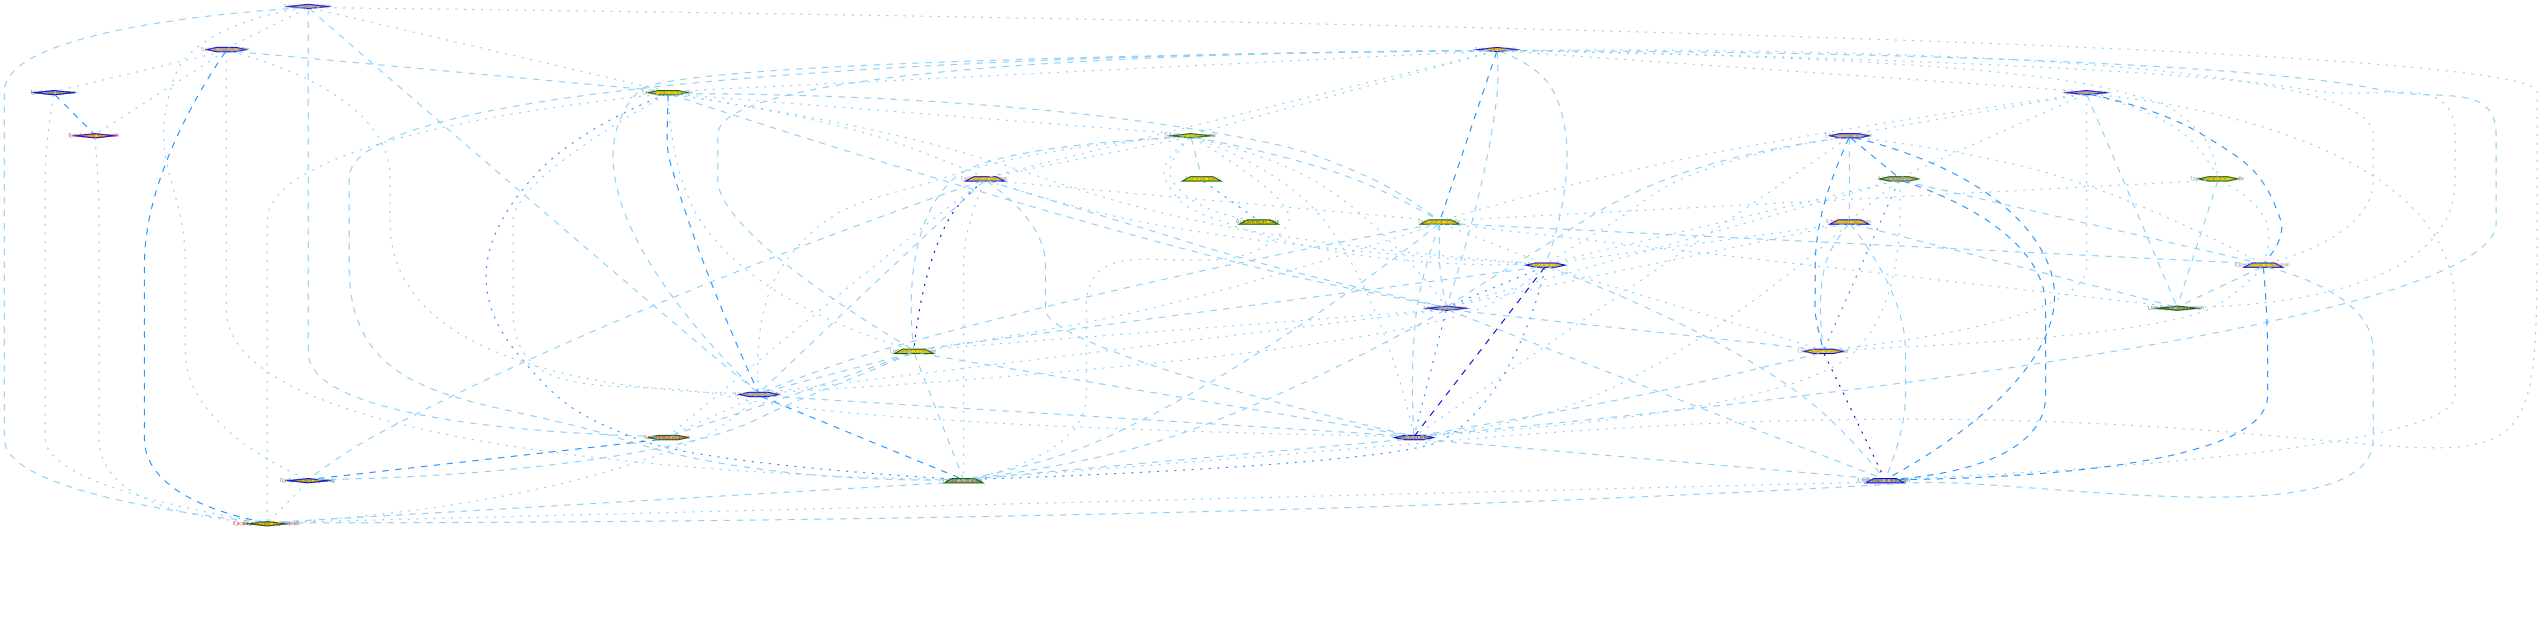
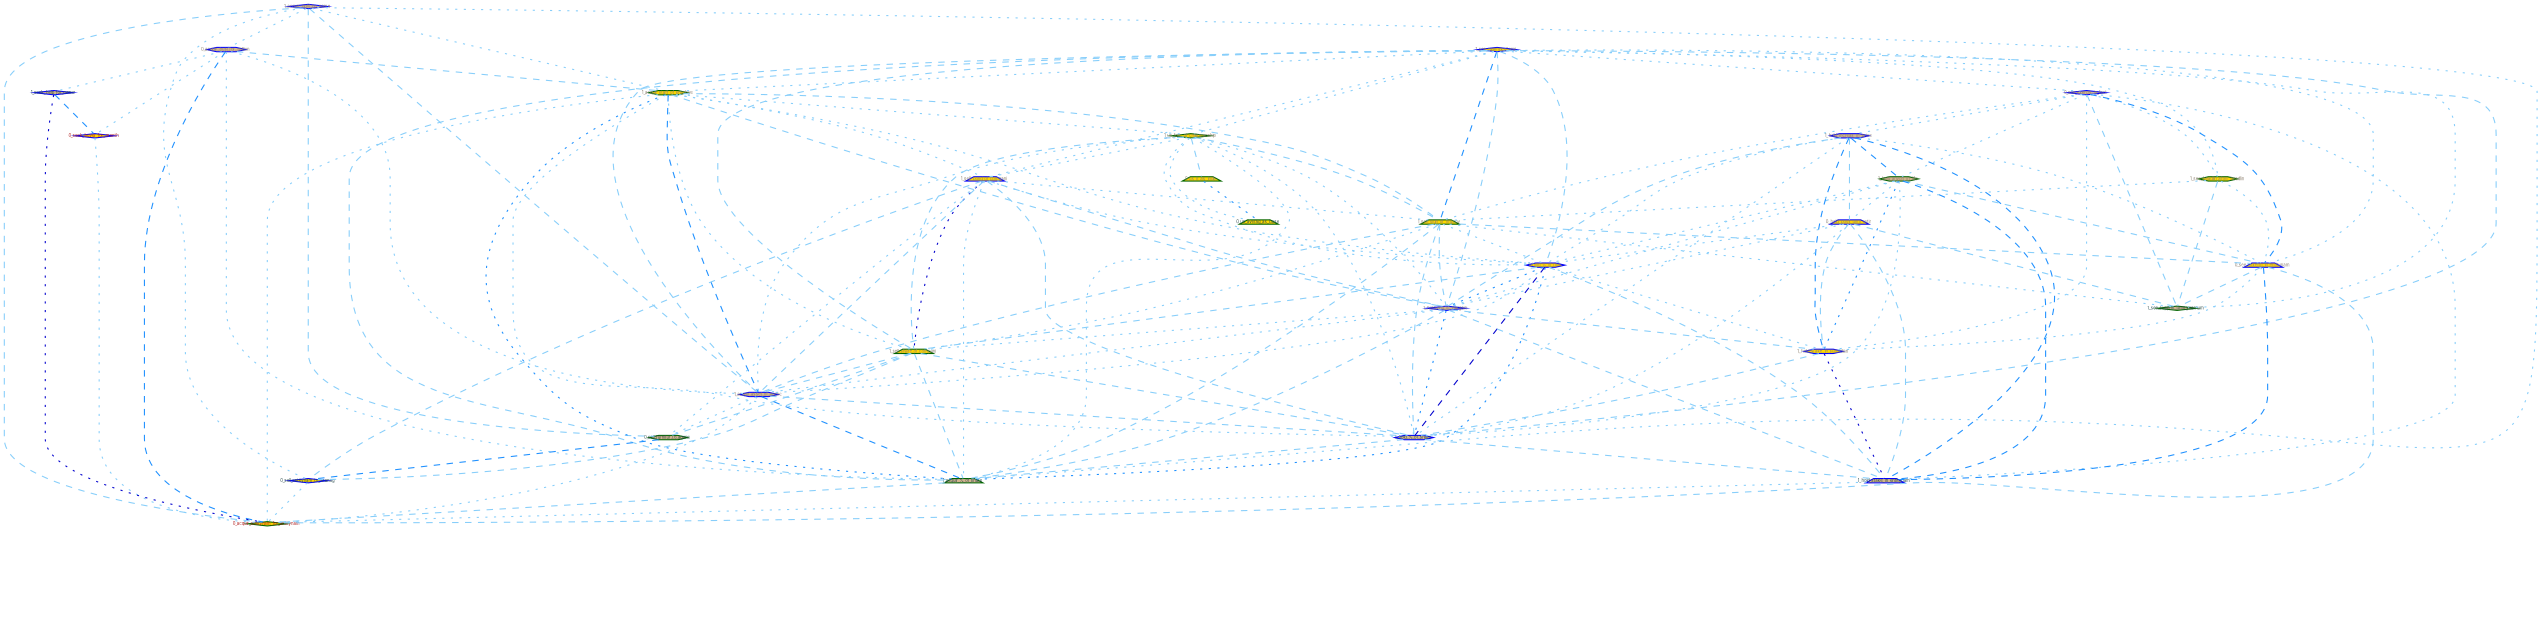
(45, 387) -> (45, 387)
(668, 438) -> (668, 438)
